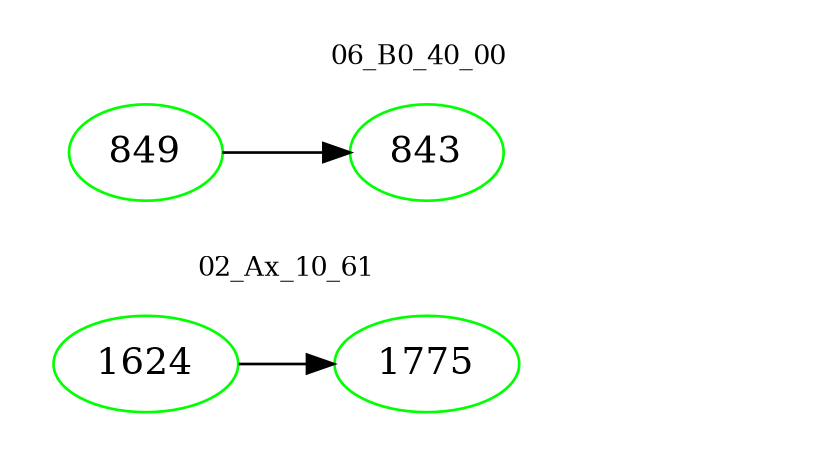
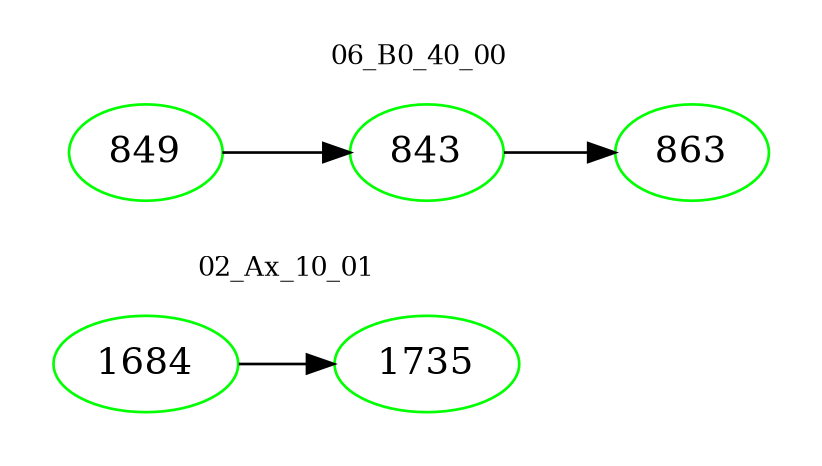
none -> (692, 153)
(286, 269) -> (286, 269)
(146, 364) -> (146, 364)
(427, 364) -> (427, 364)
